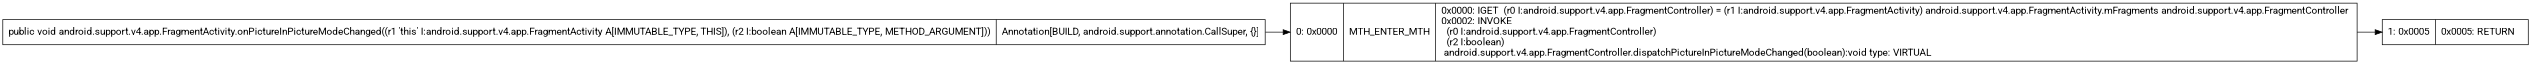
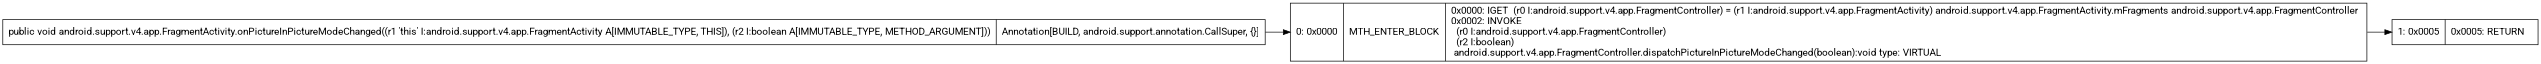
(1390, 32) -> (1394, 32)
